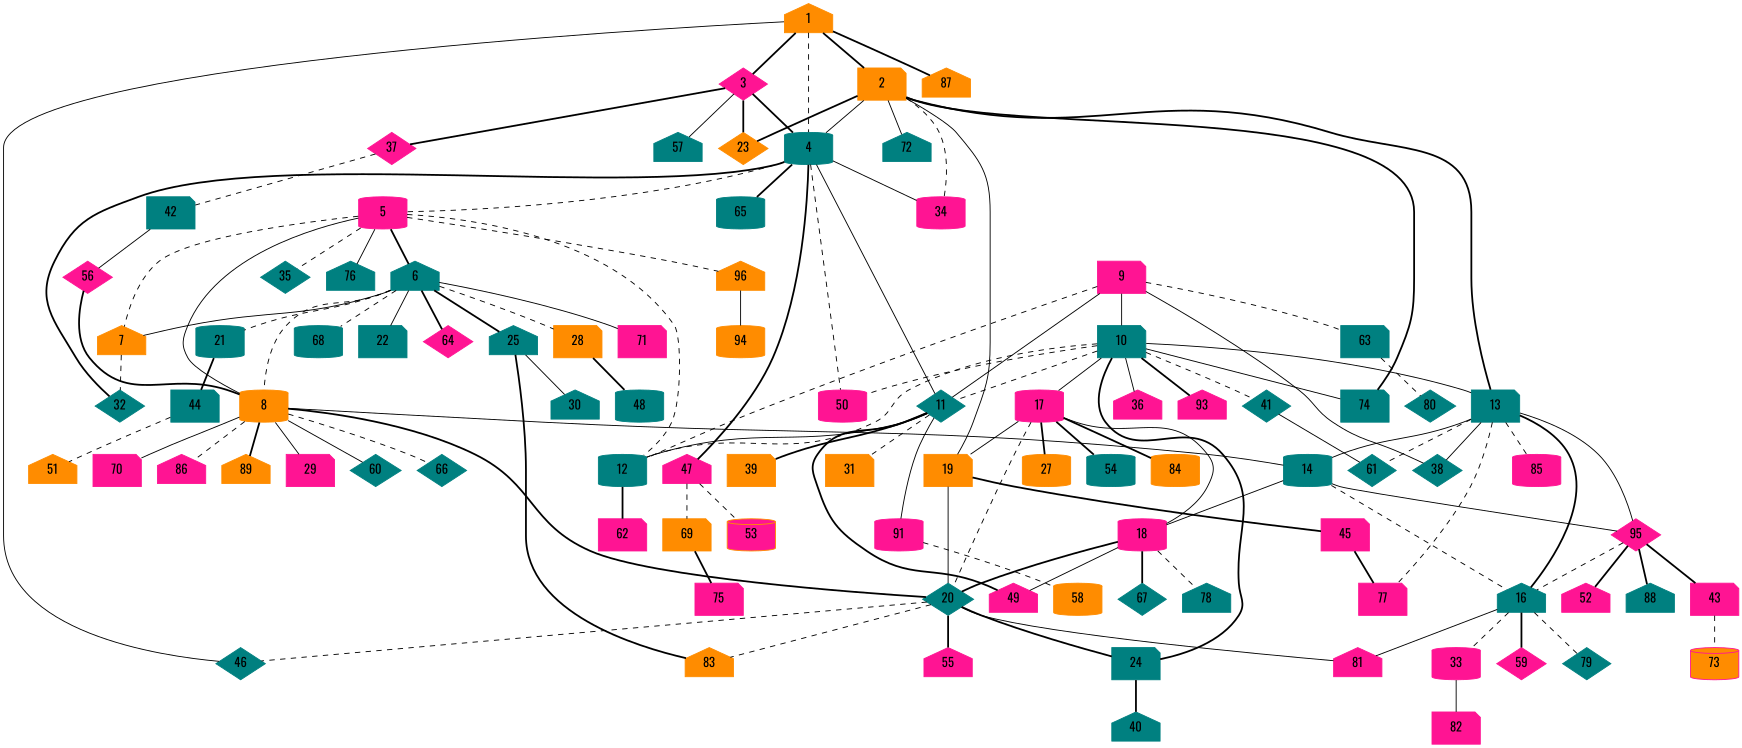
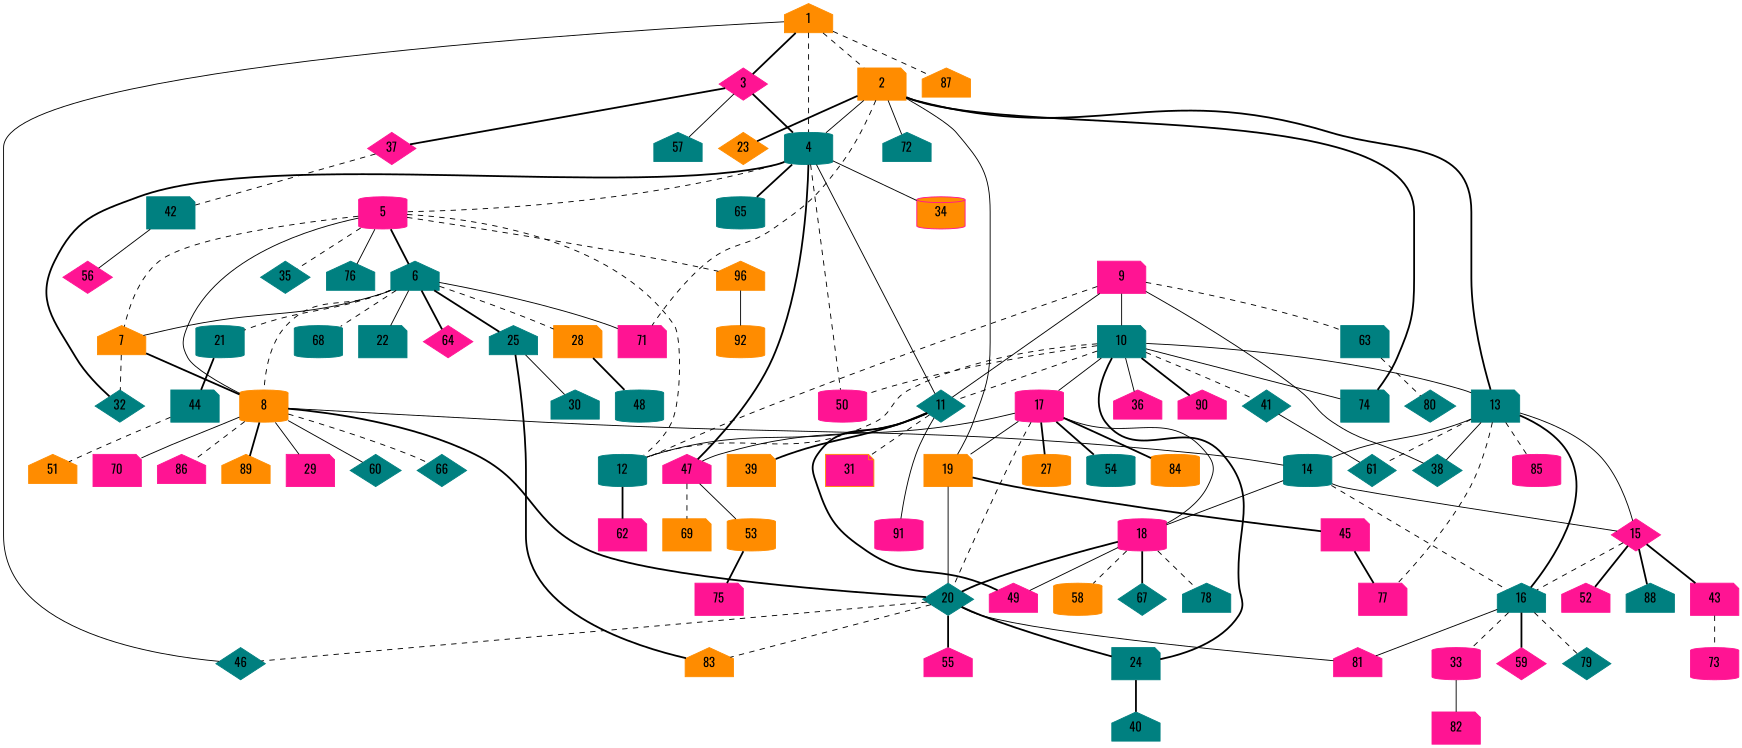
(844, 50) -> (844, 50)
(882, 53) -> (882, 53)
(743, 116) -> none
(942, 141) -> (777, 226)
(941, 213) -> (941, 213)
(741, 342) -> (741, 342)
(126, 382) -> (193, 374)
(1202, 406) -> (1202, 406)
none -> (937, 428)
(850, 470) -> (850, 470)
(718, 501) -> (718, 501)
(751, 535) -> (751, 535)
(1636, 535) -> (1636, 535)
(989, 563) -> (1110, 567)
(703, 567) -> (735, 567)
(1715, 664) -> (1715, 664)
